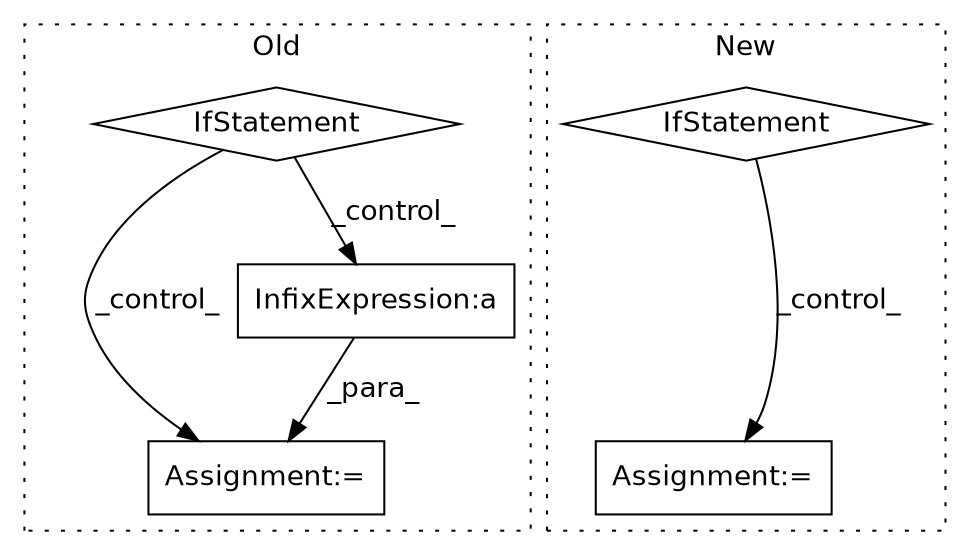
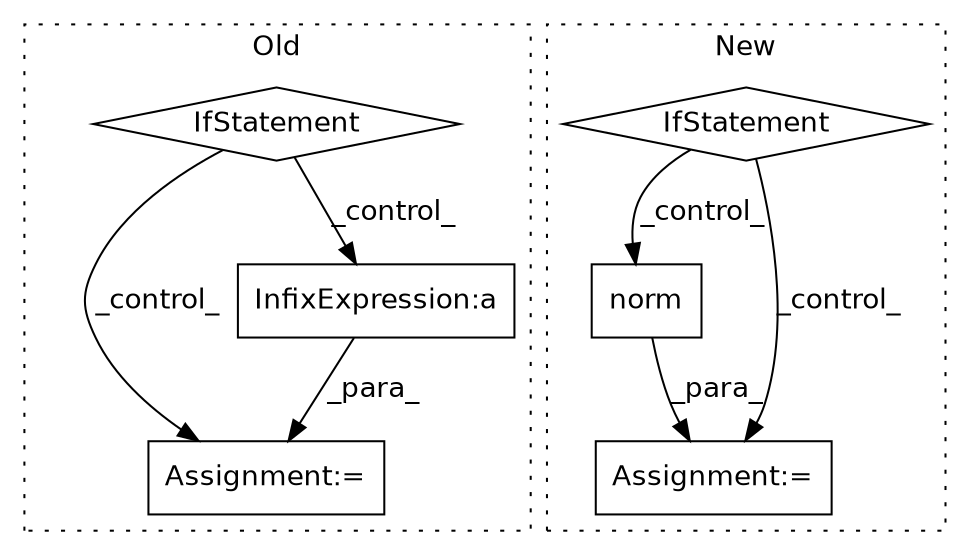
none -> (647, 301)
